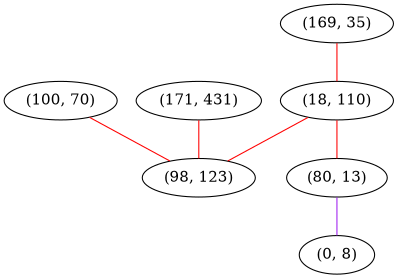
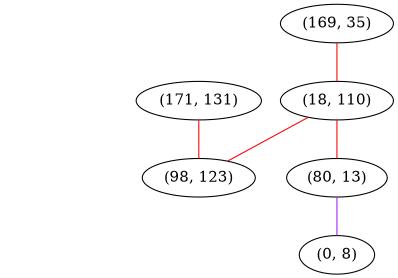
(61, 101) -> none
(199, 101) -> (199, 101)
